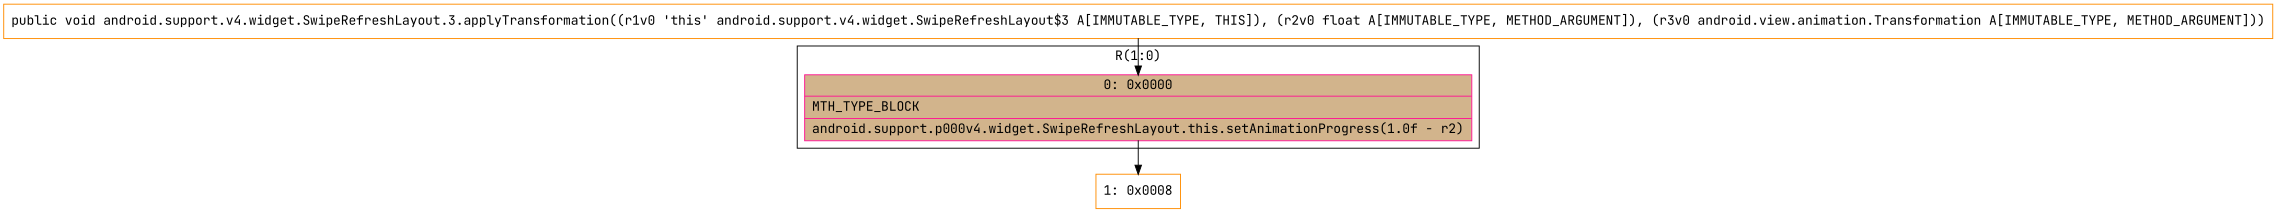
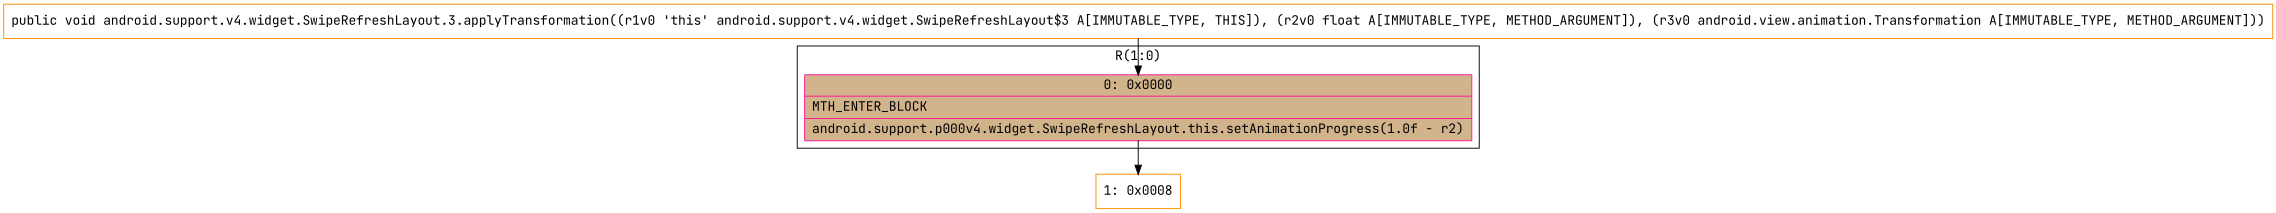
(866, 107) -> (870, 107)
